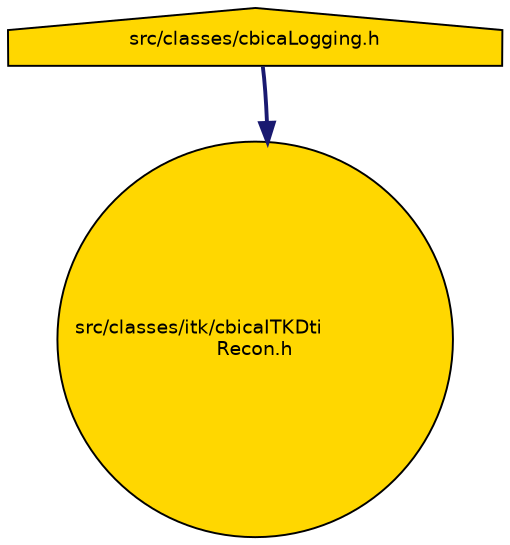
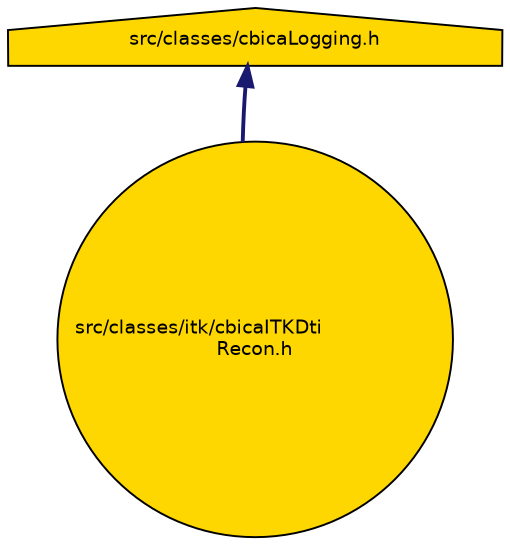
(265, 94) -> (244, 114)
